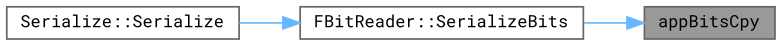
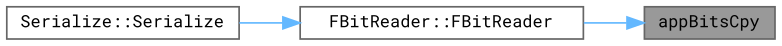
(442, 23) -> (442, 23)
